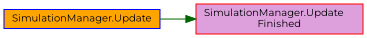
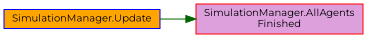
(280, 19) -> (280, 19)
